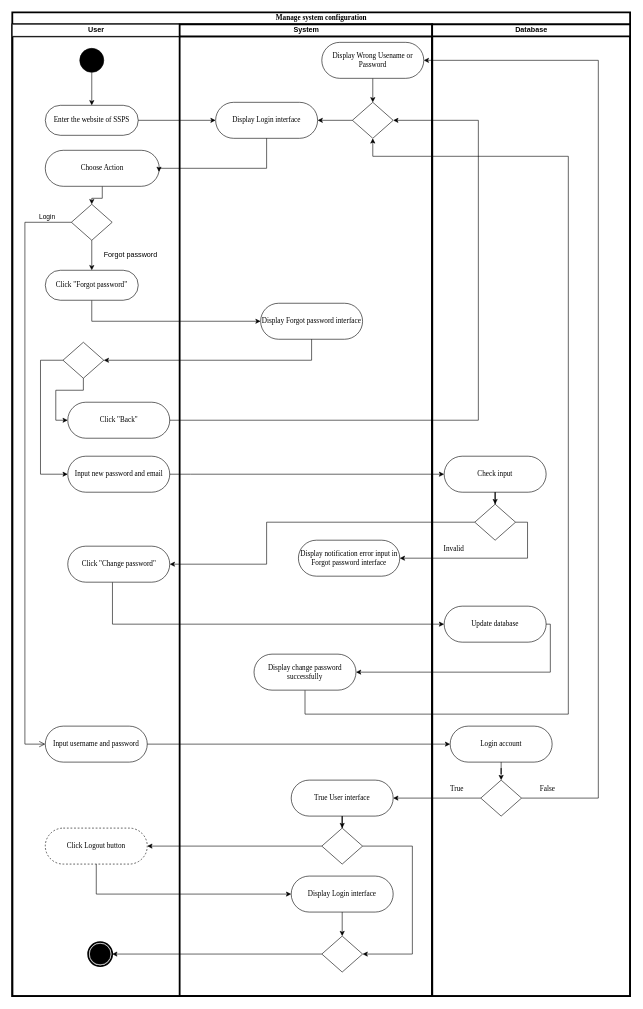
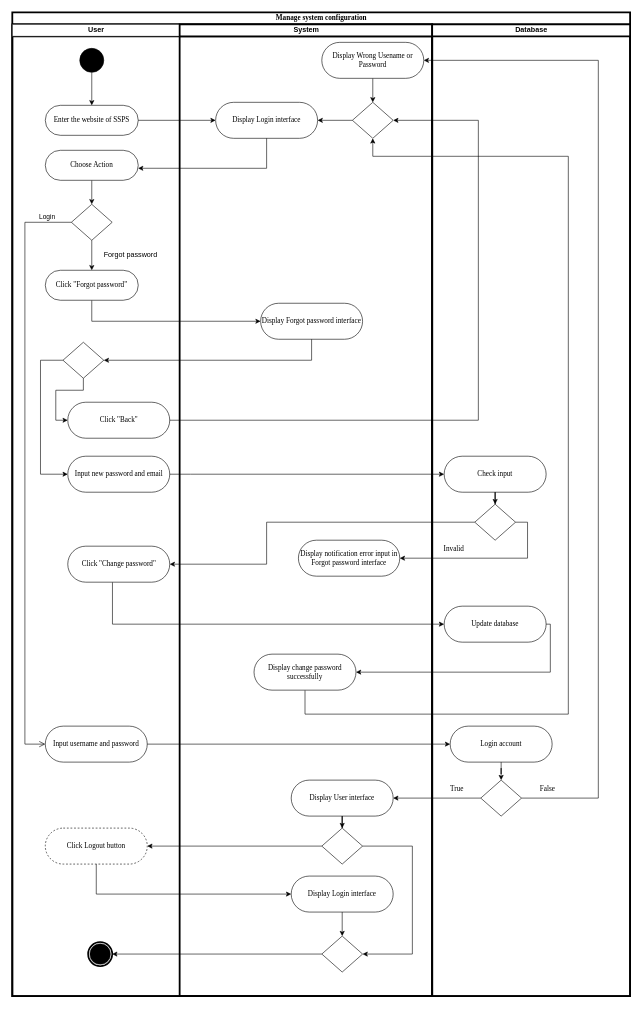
(102, 168) -> (92, 165)
(342, 798) -> (342, 798)
